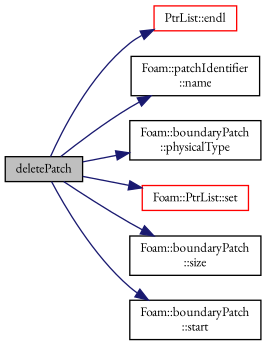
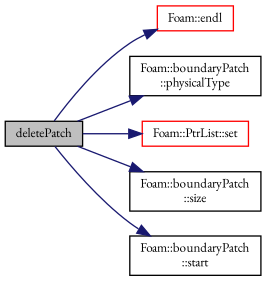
(195, 18) -> (195, 18)
(195, 76) -> none
